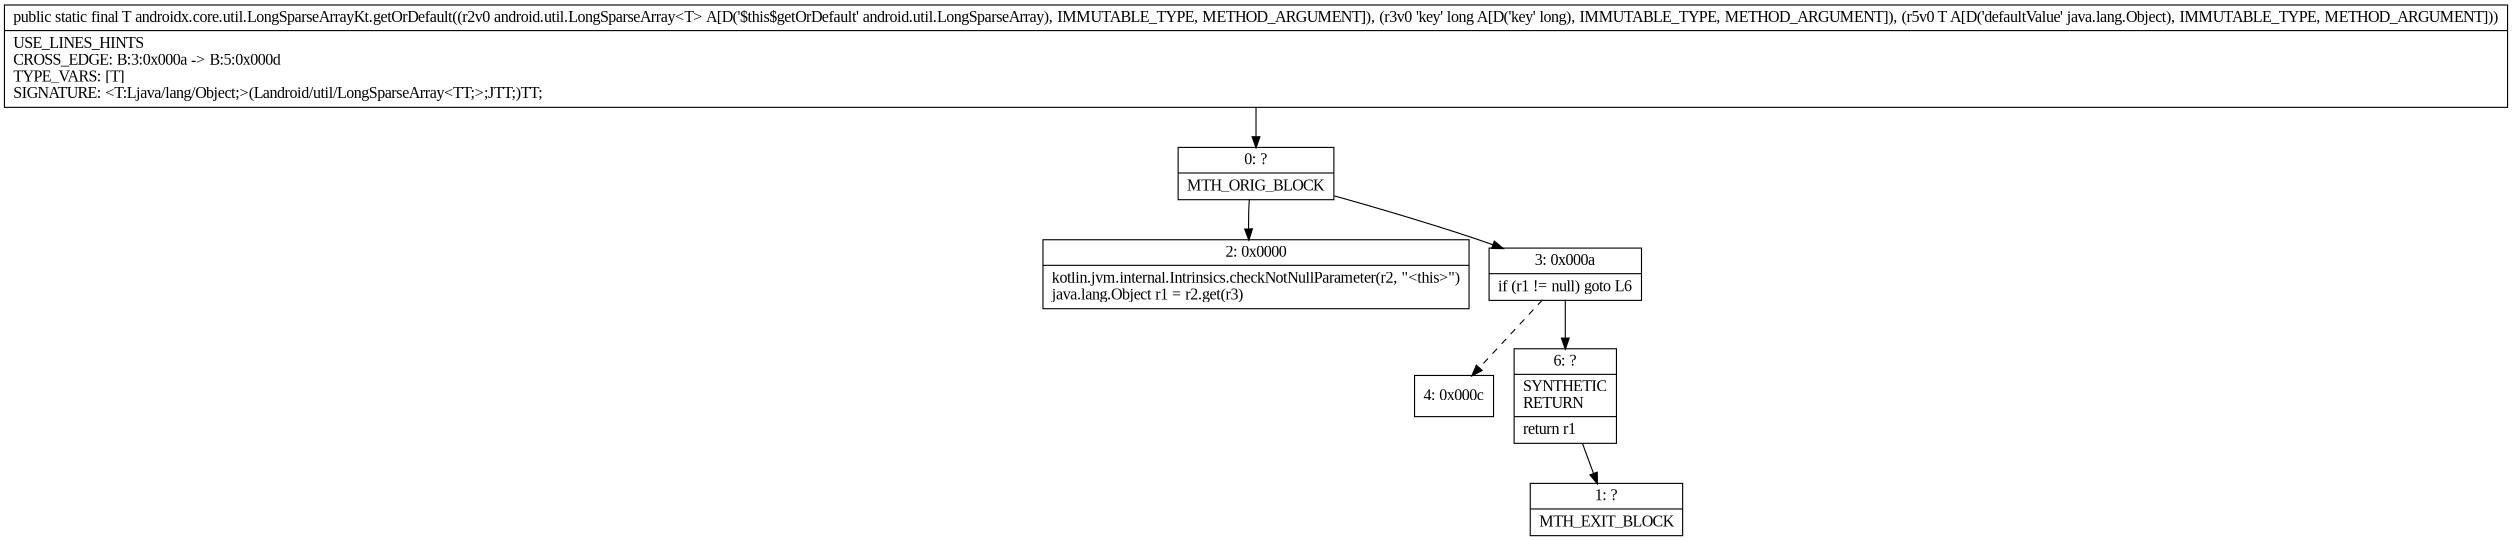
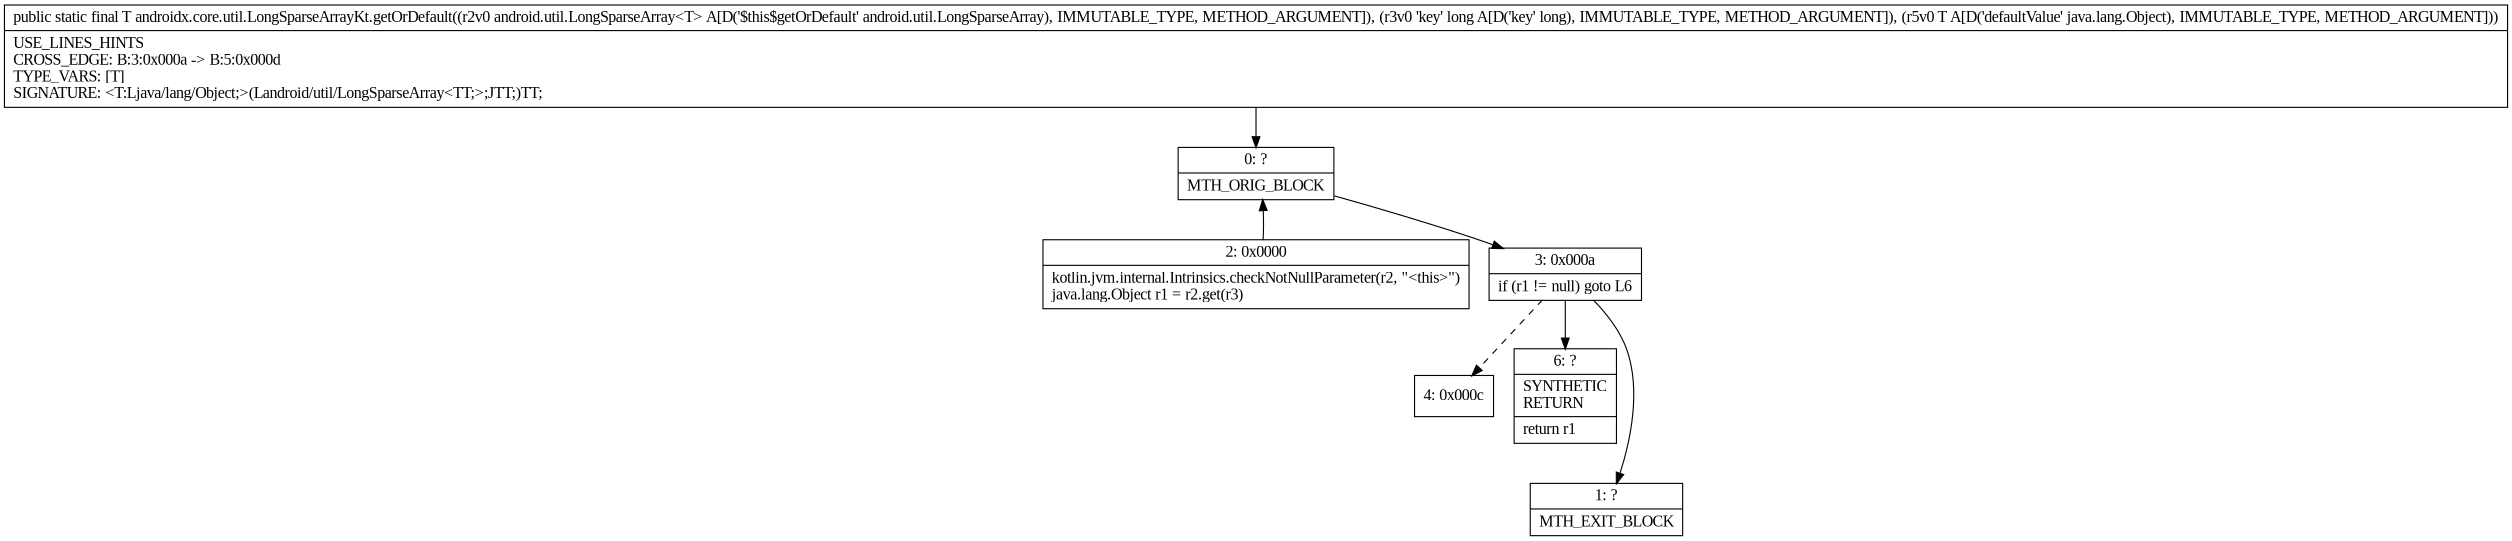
(1249, 214) -> (1264, 225)
(1588, 458) -> (1633, 381)
